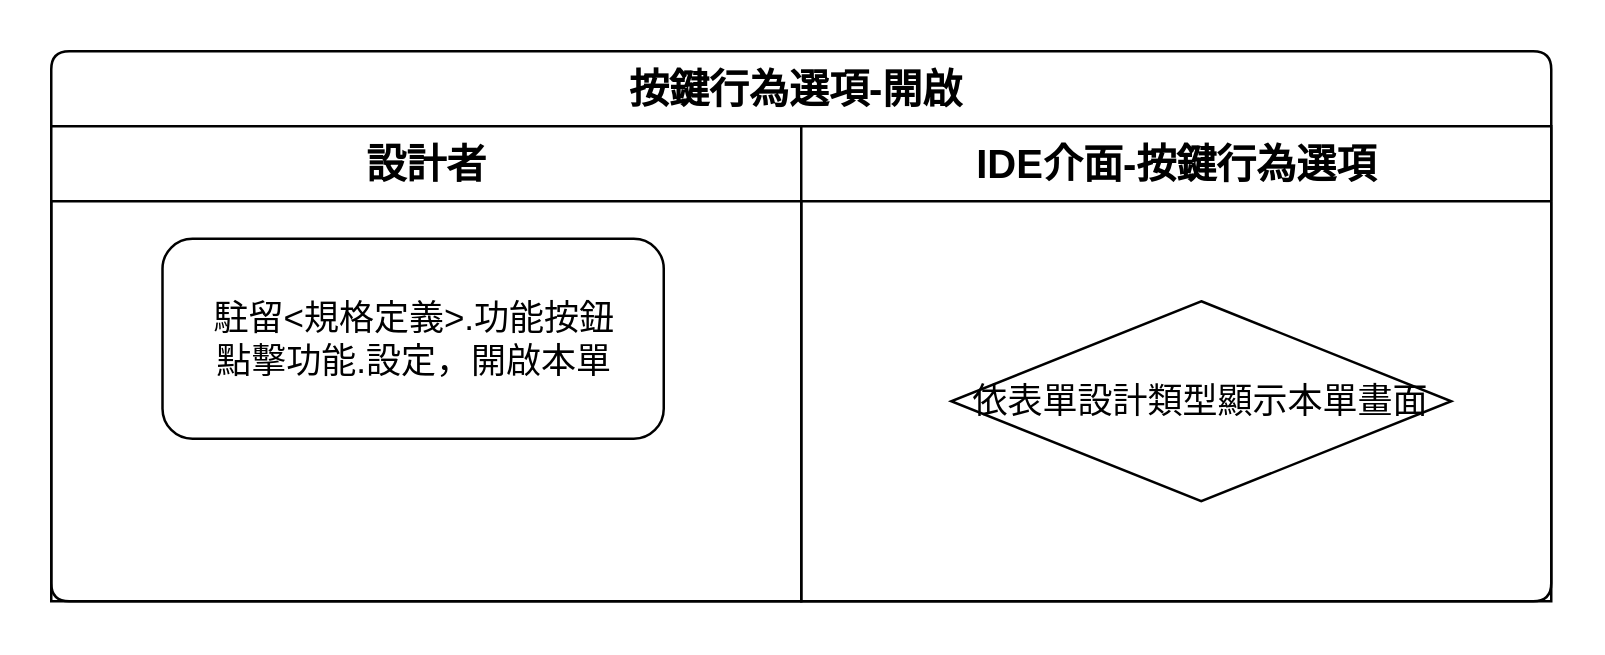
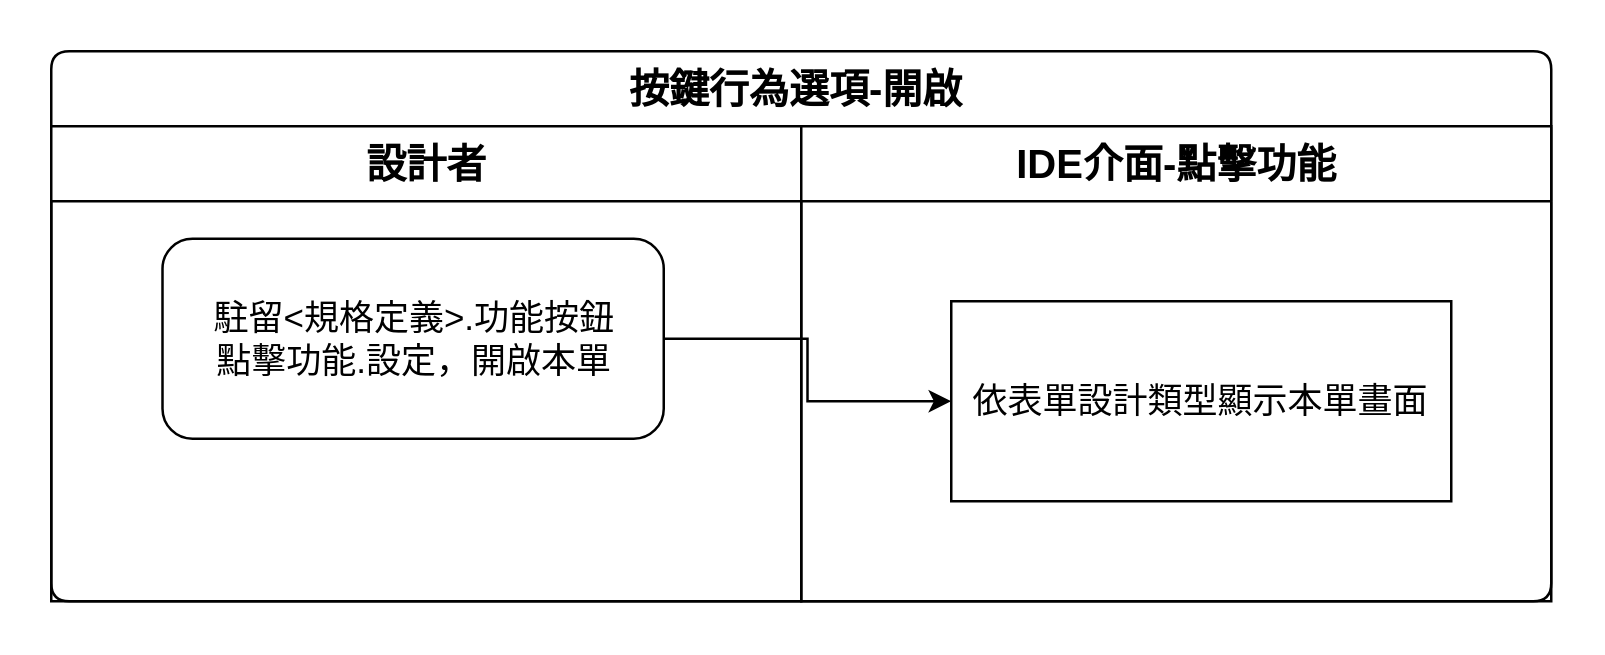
(1178, 164) -> (1178, 164)
none -> (840, 401)
(1201, 401) -> (1201, 401)
